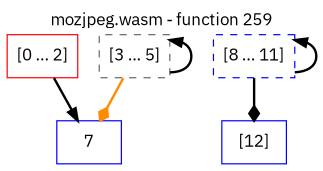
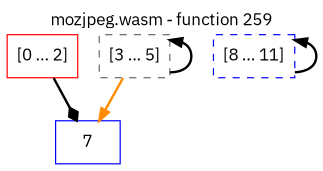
(115, 93) -> (114, 94)
(63, 94) -> (62, 93)
(254, 142) -> none
